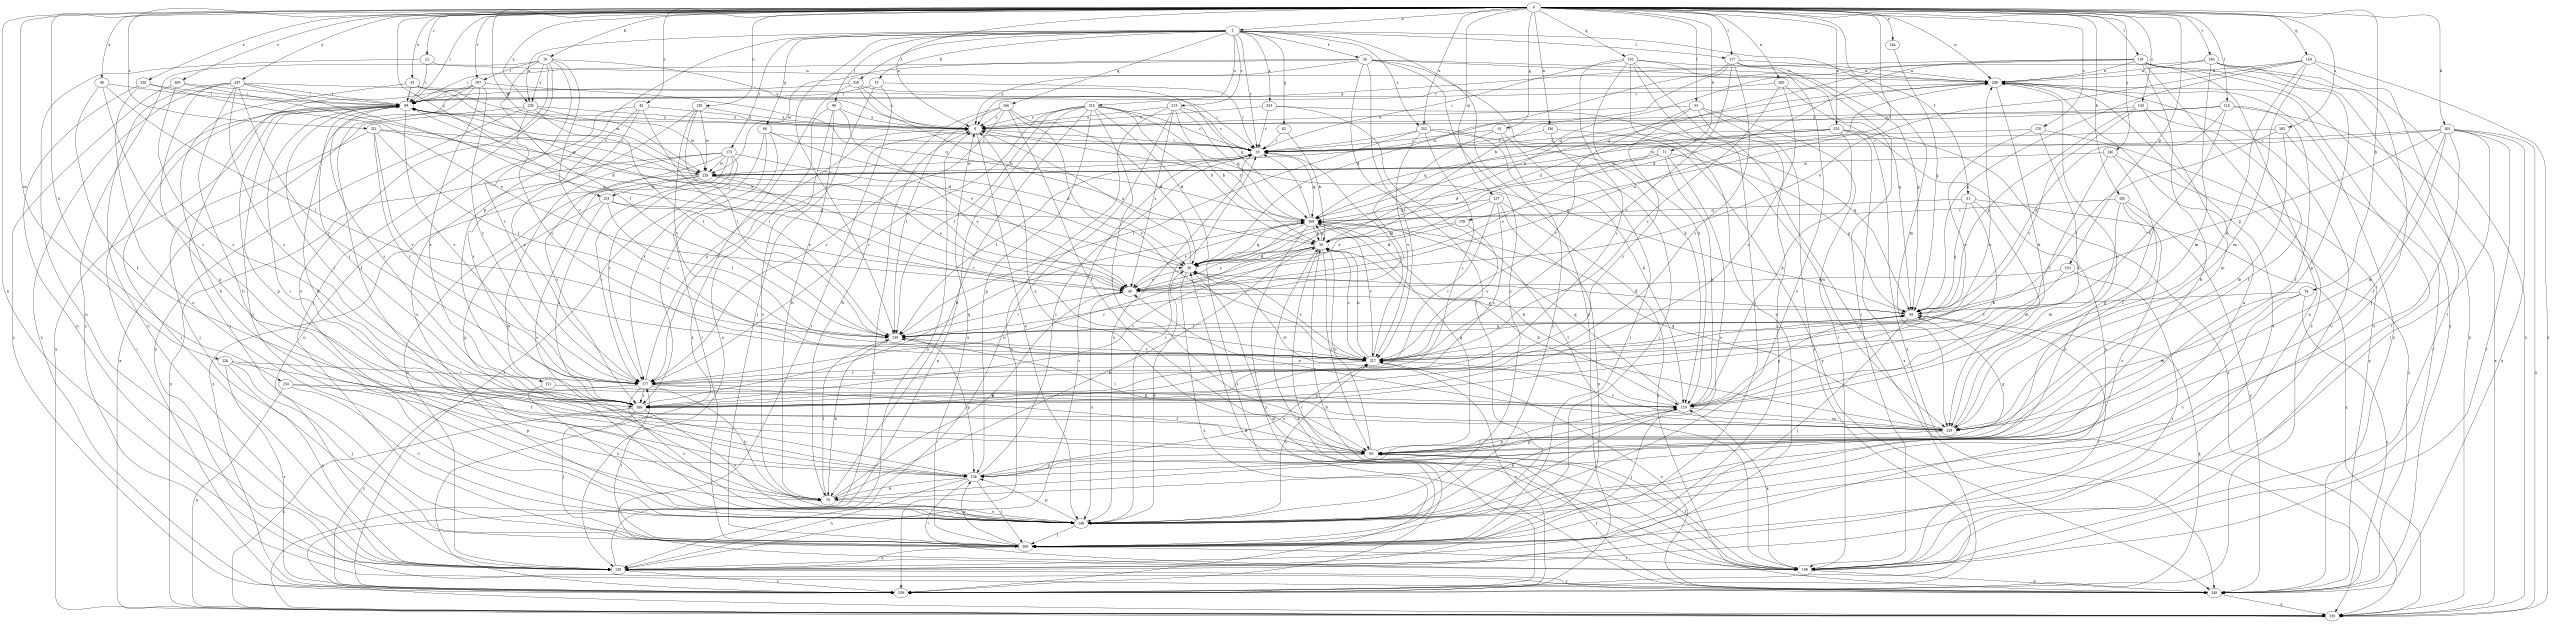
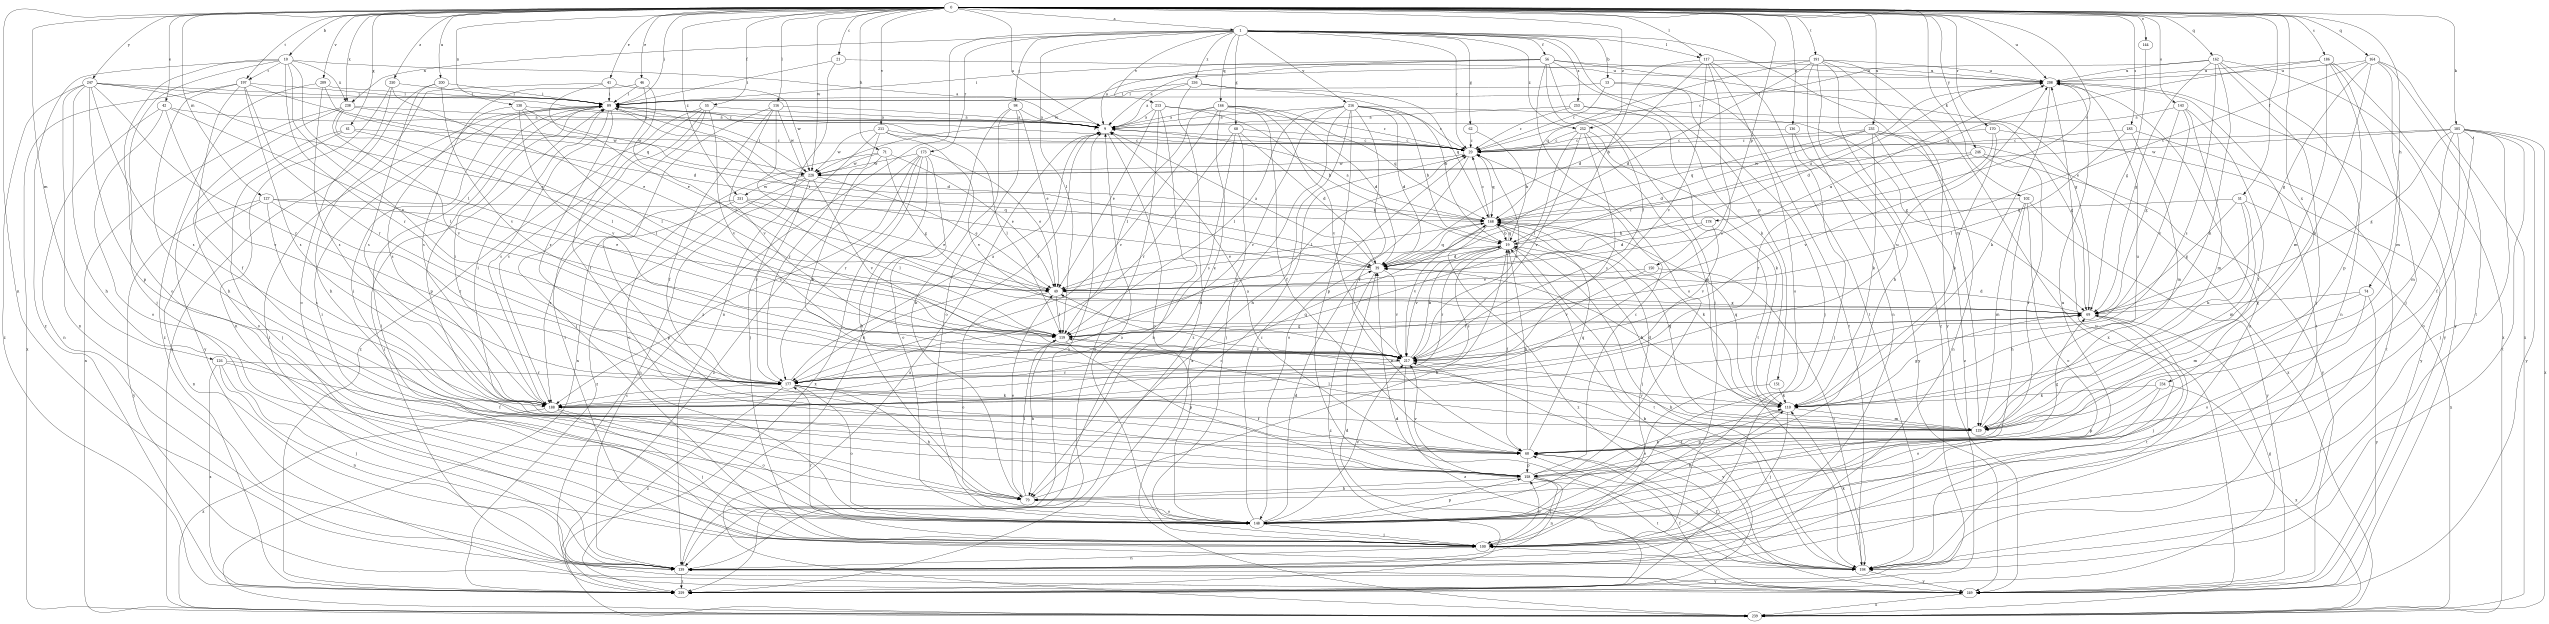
(1236, 165) -> (1368, 148)
(207, 369) -> (274, 357)
